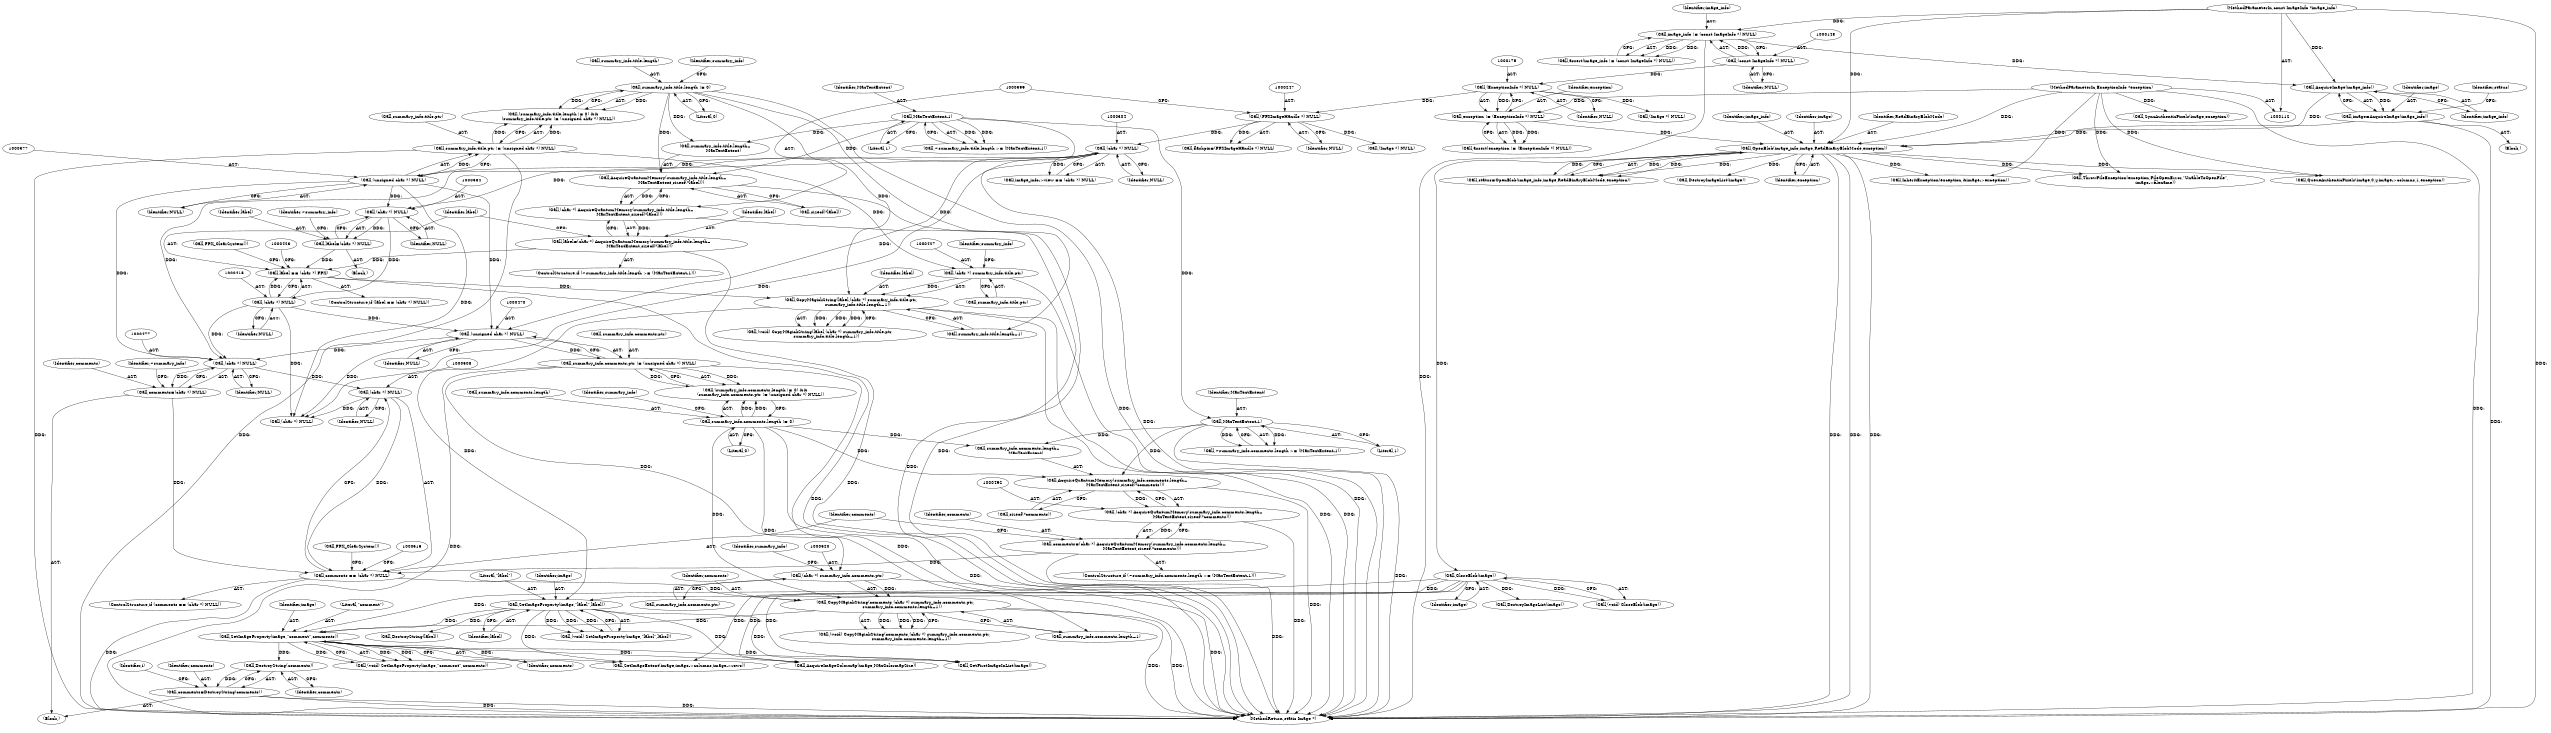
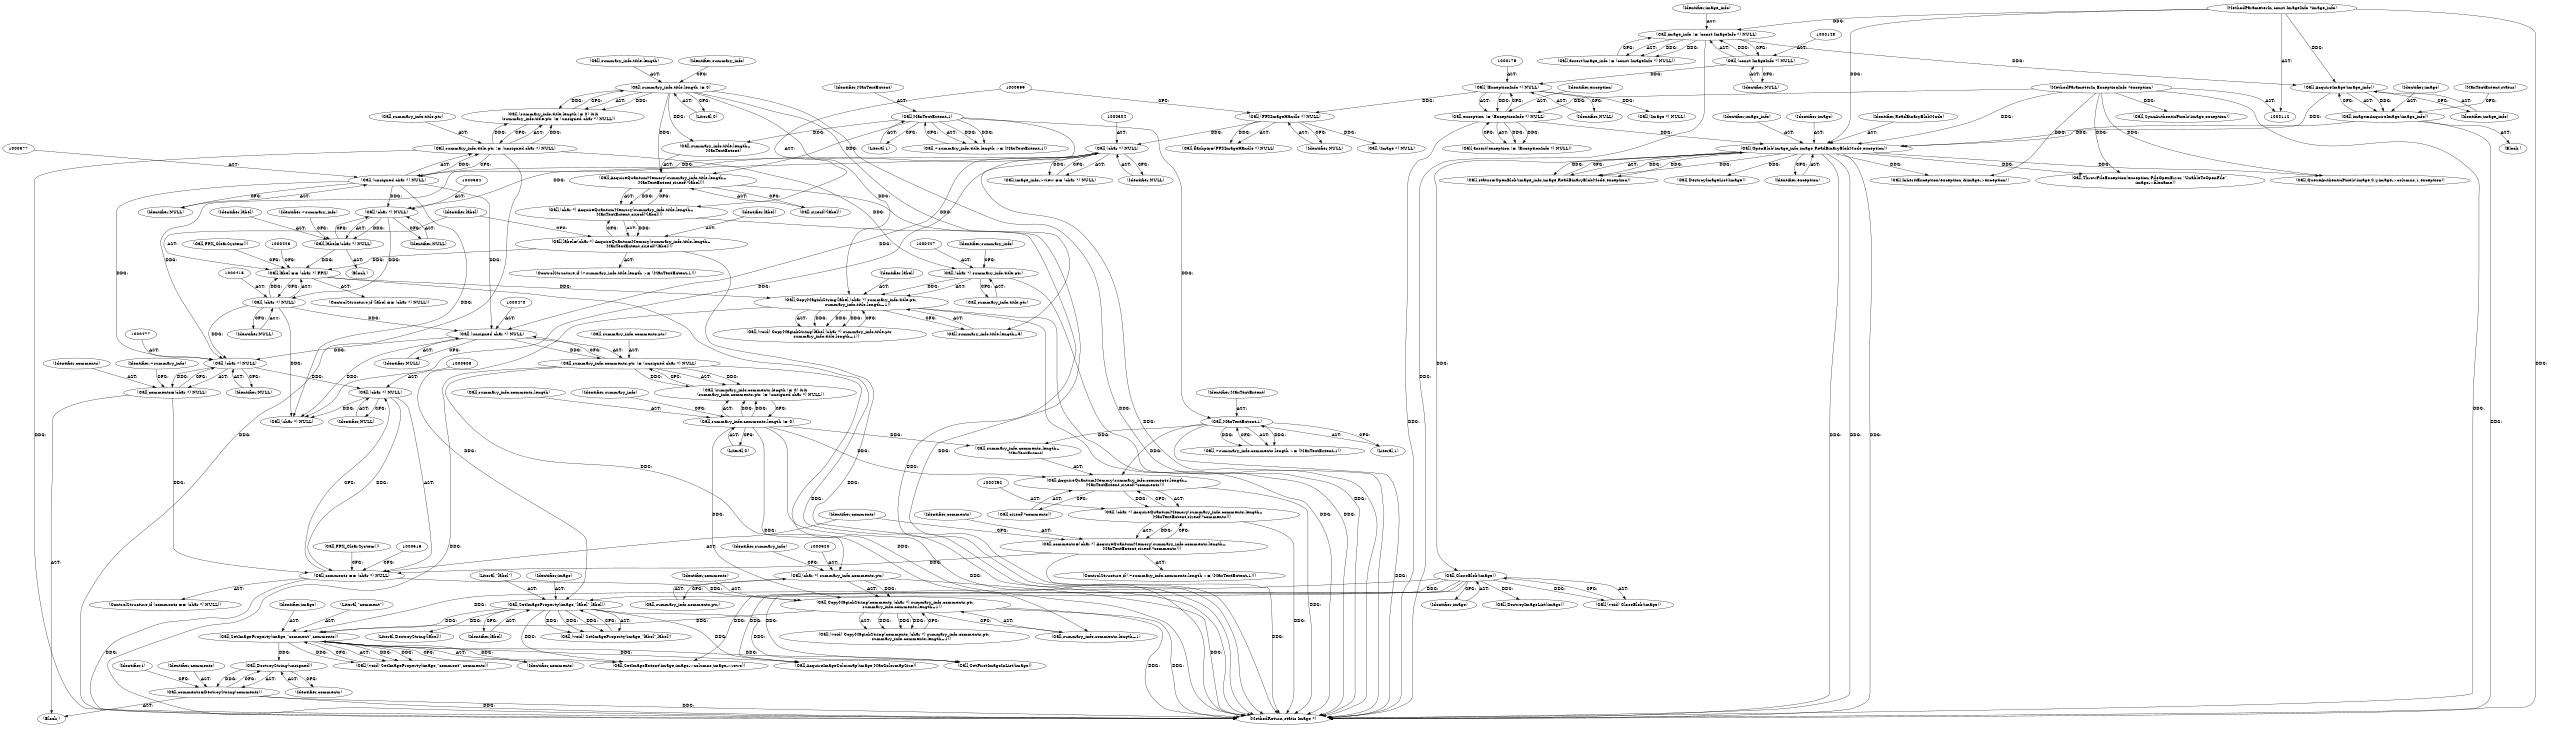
(1285, 88) -> none
(2491, 88) -> (2491, 88)
(985, 334) -> (985, 334)
none -> (1408, 430)
(409, 637) -> (409, 637)
(279, 666) -> (279, 666)
